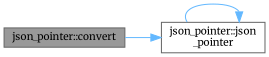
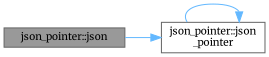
(64, 38) -> (64, 38)
